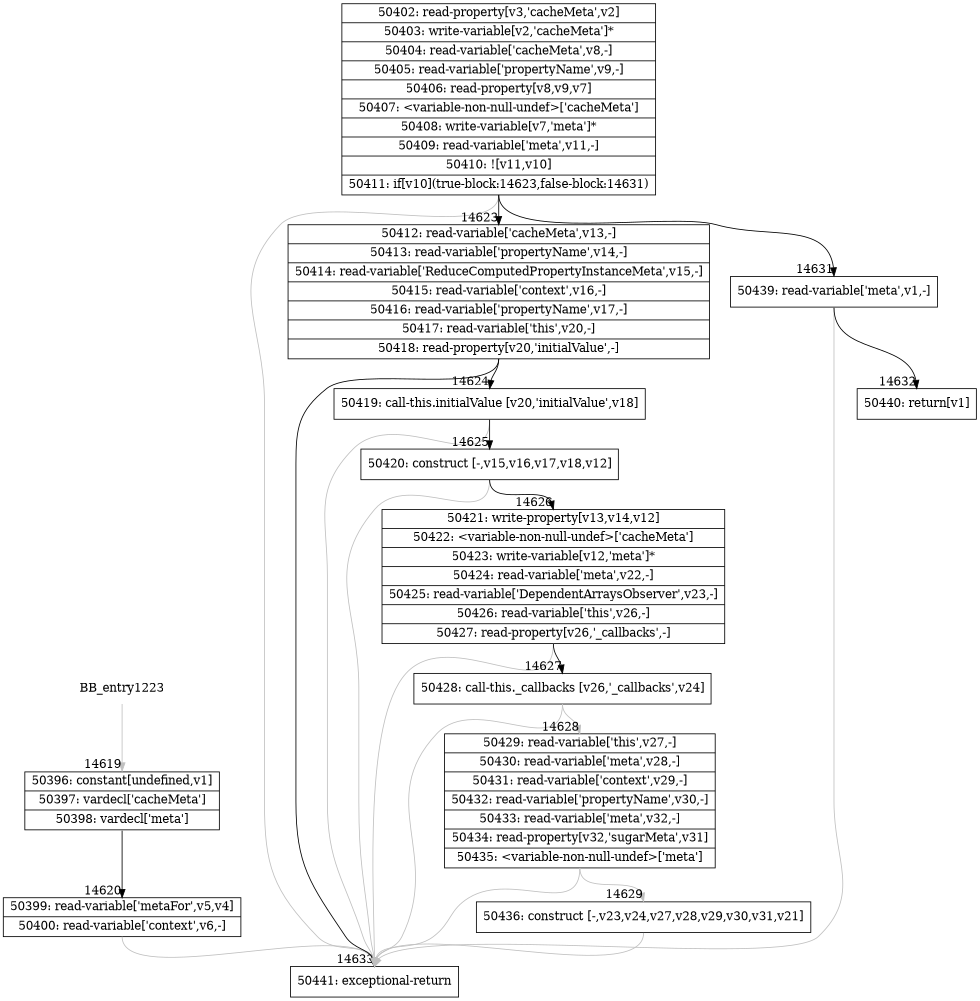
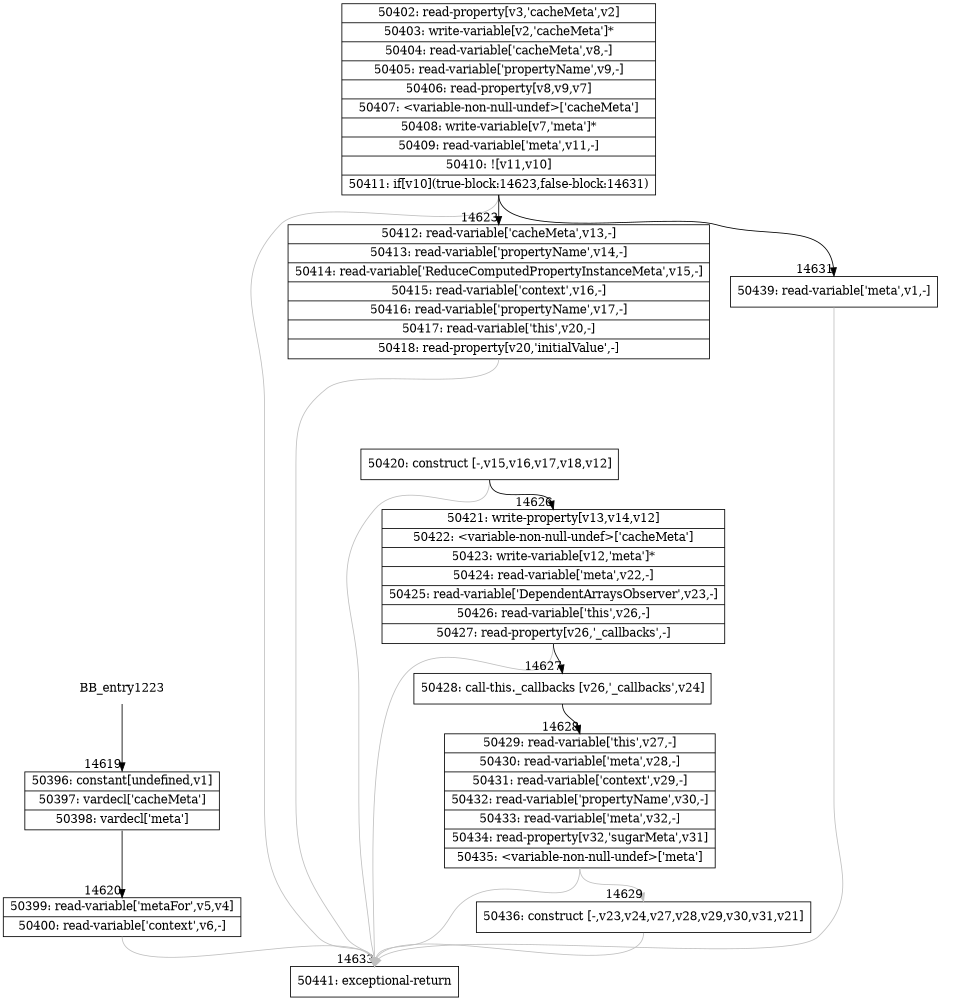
(490, 404) -> none
(917, 404) -> none
(296, 590) -> (296, 590)
(568, 716) -> (568, 716)
(122, 733) -> (122, 733)
(412, 778) -> none
